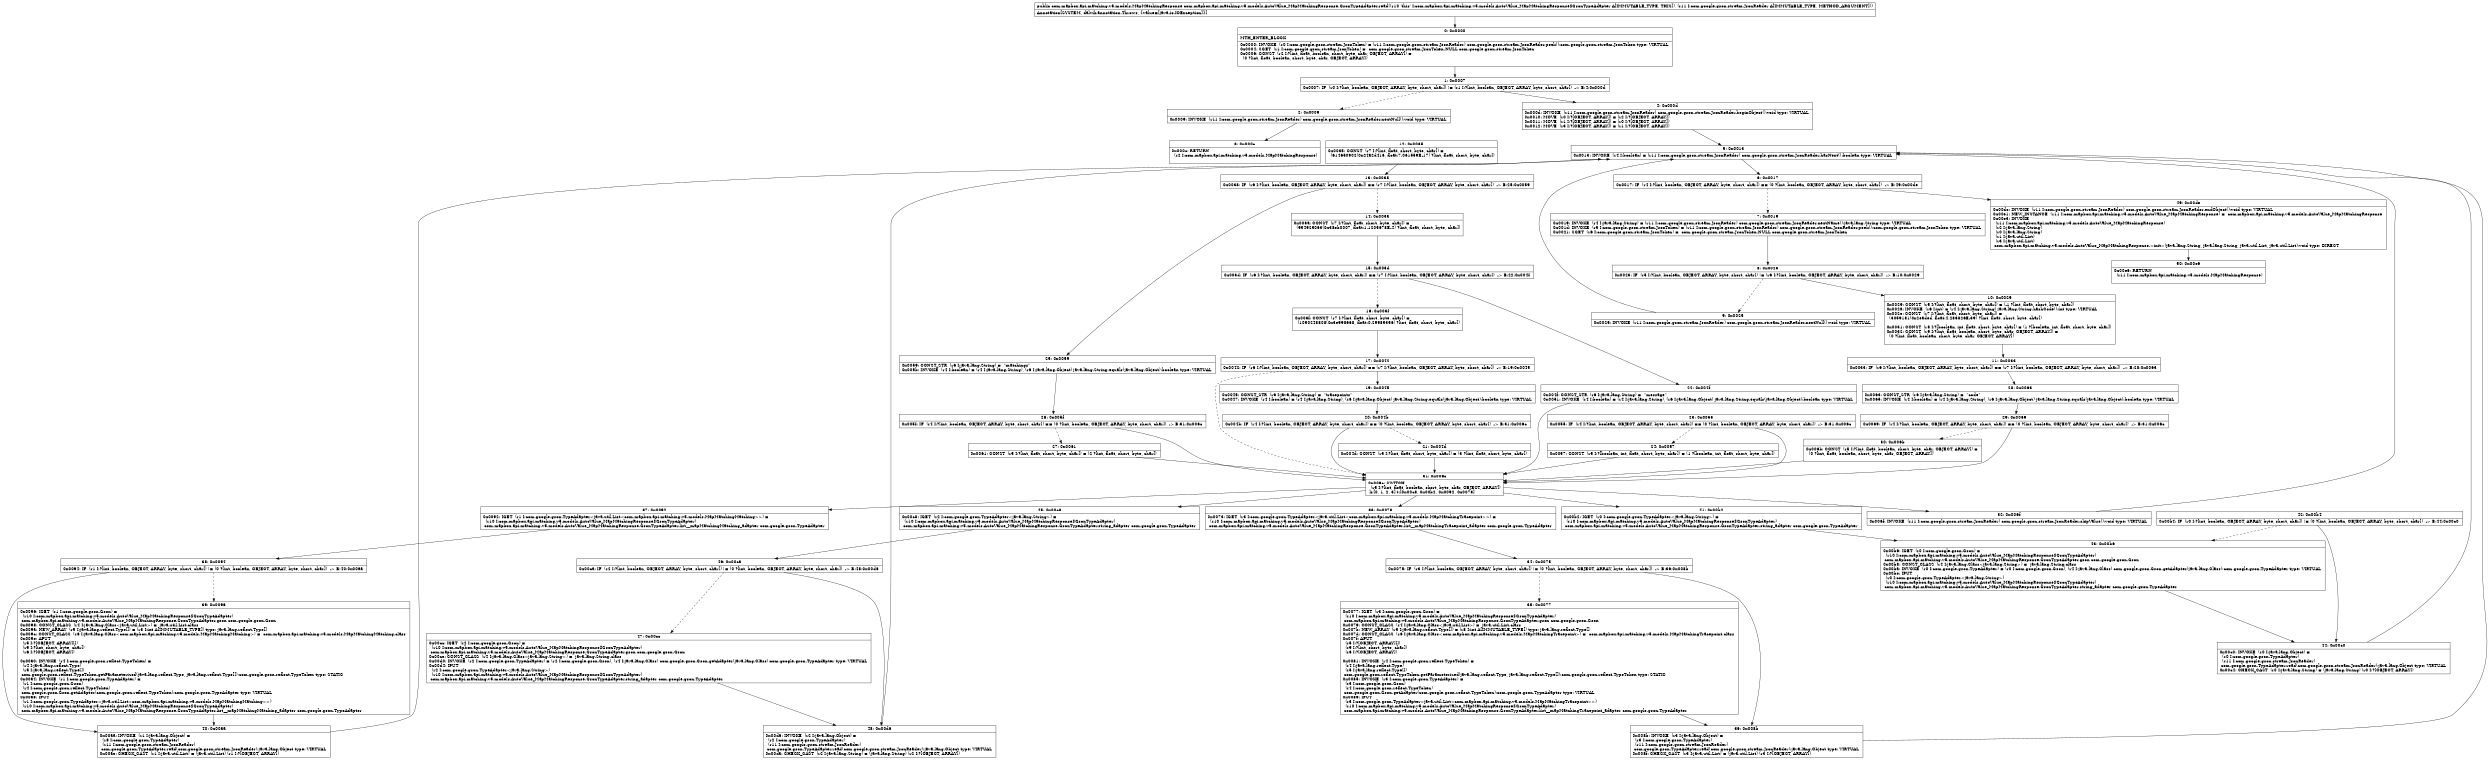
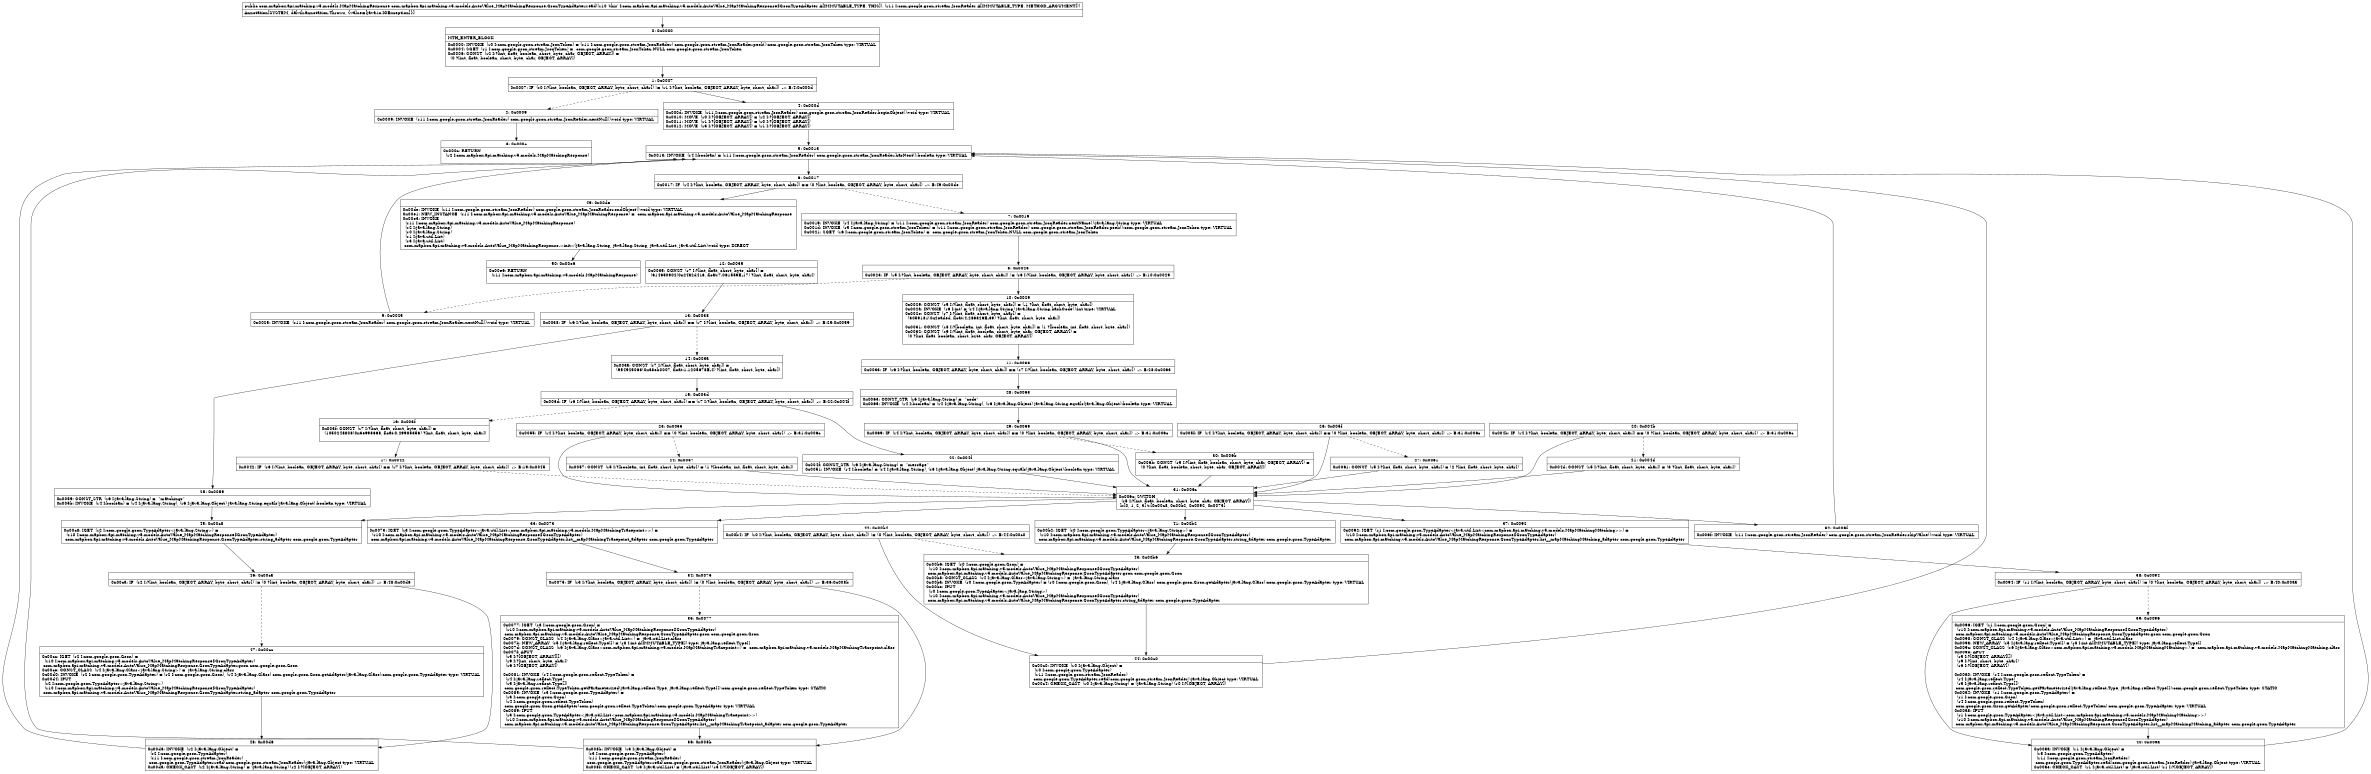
(1055, 392) -> (212, 512)
(1378, 394) -> none
